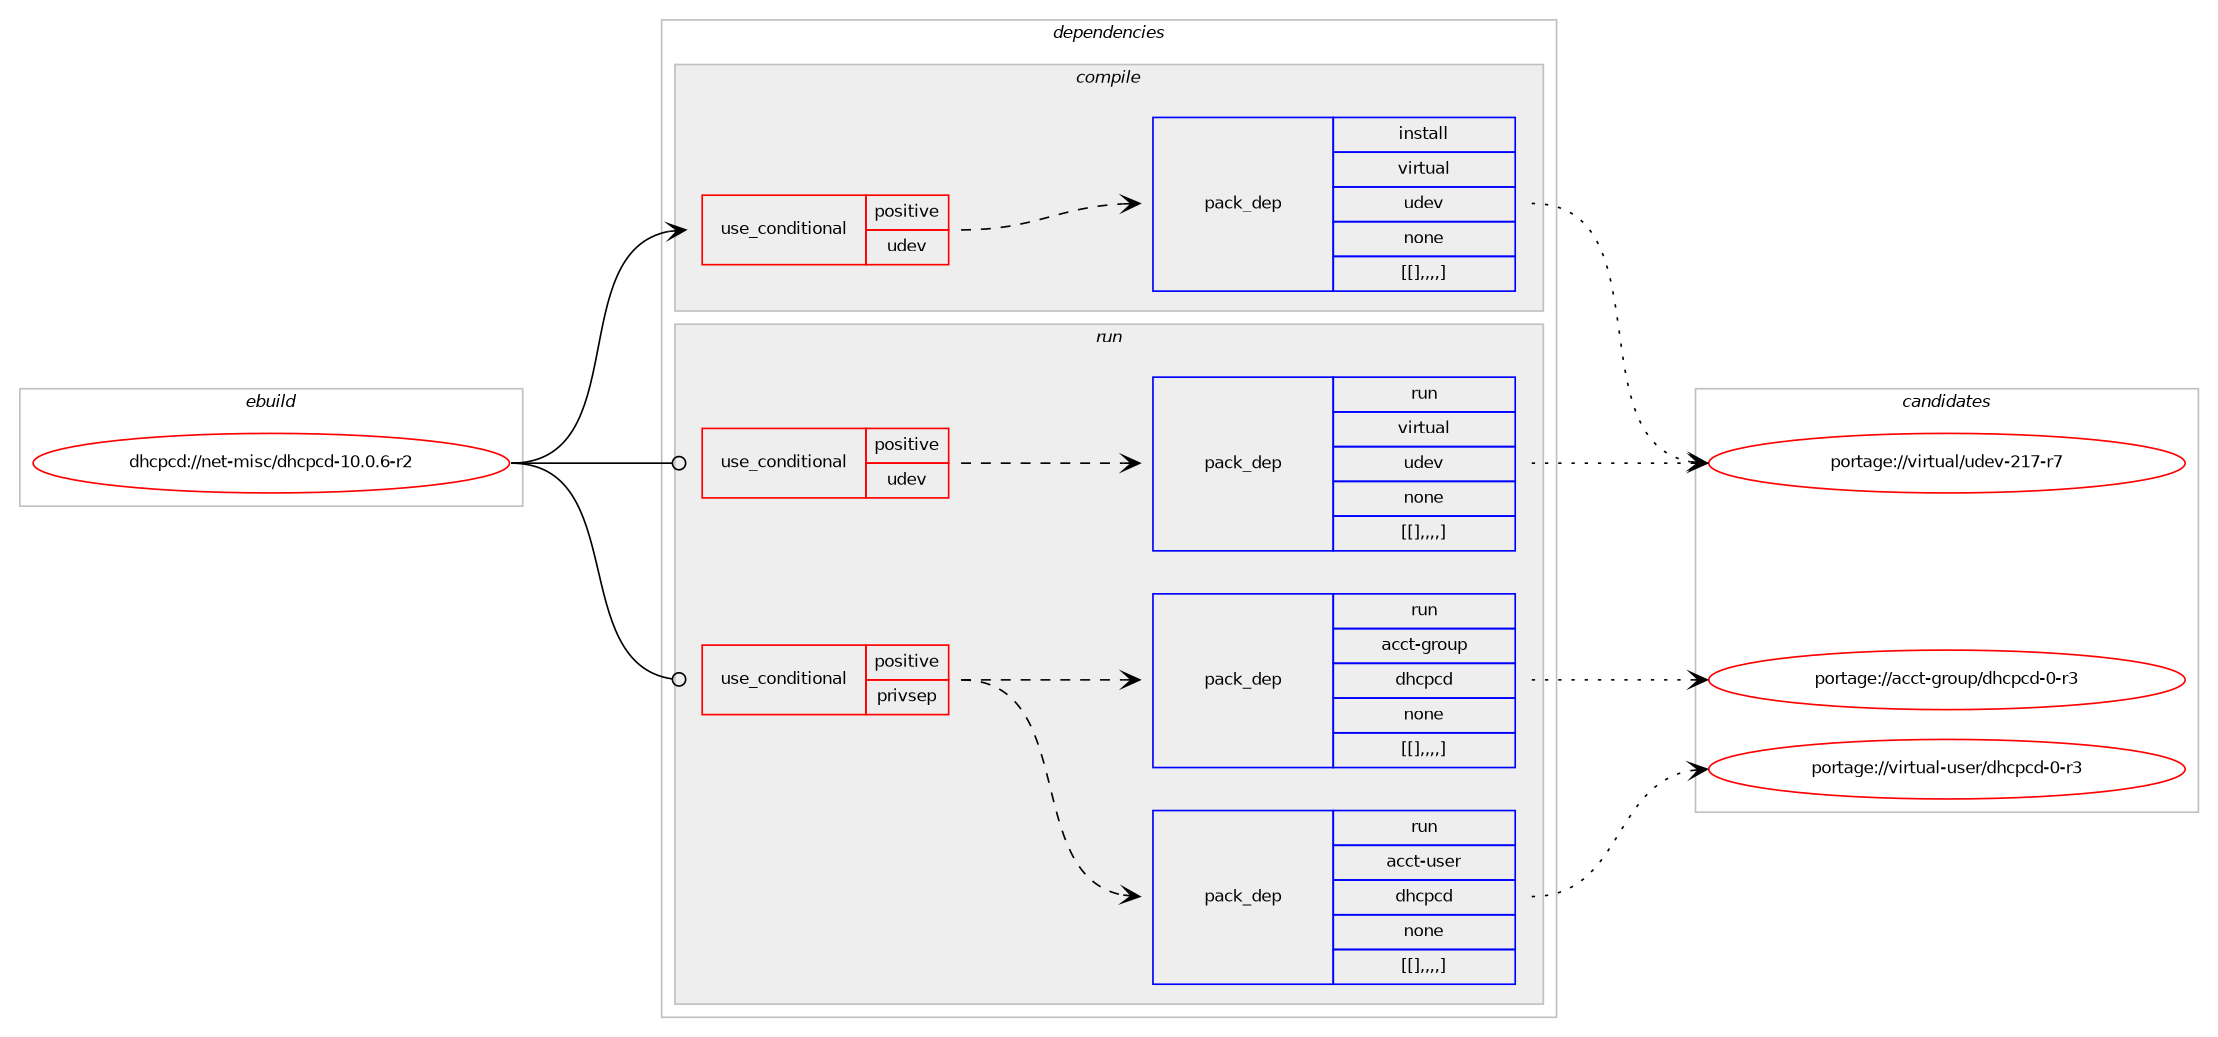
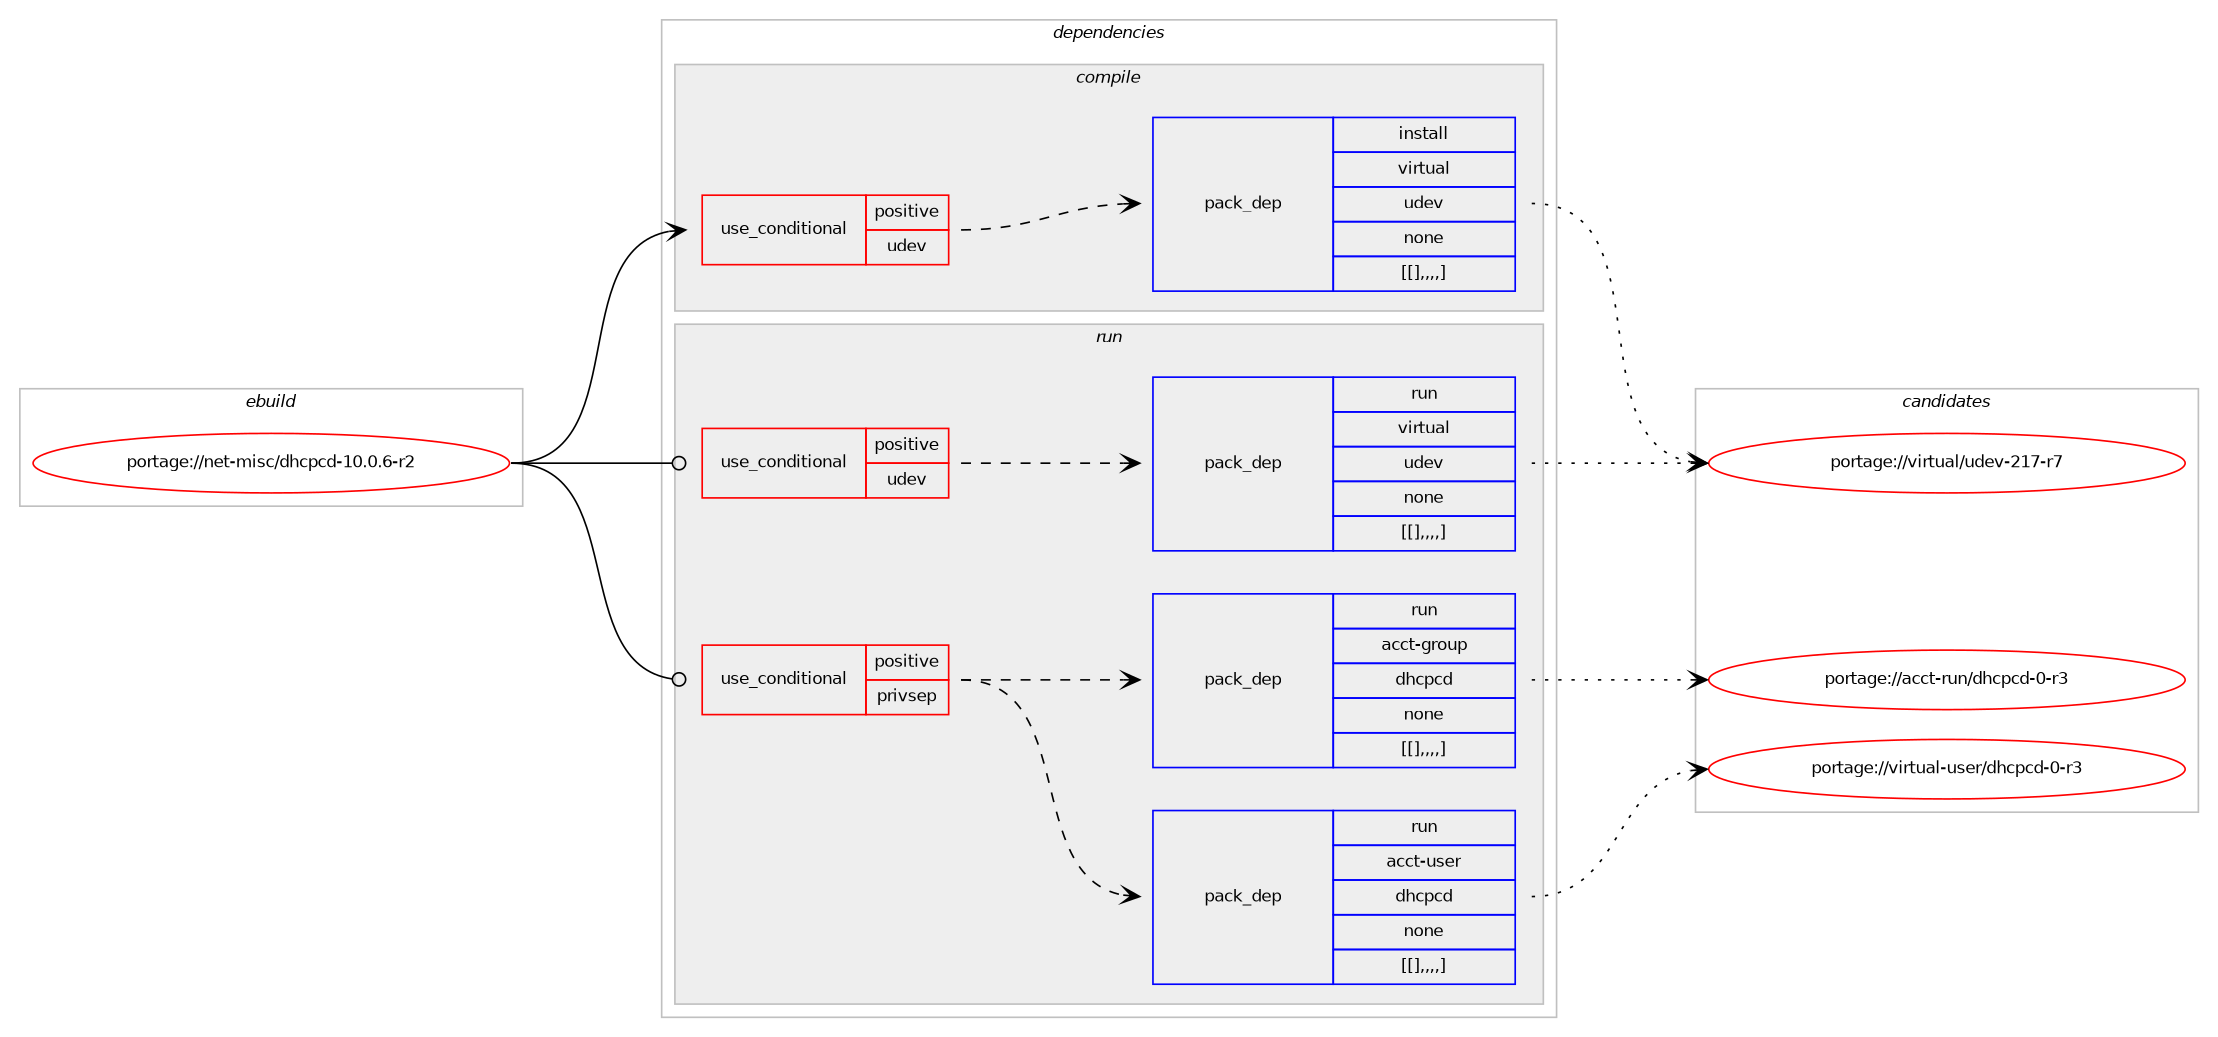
(271, 463) -> (271, 463)
(1947, 680) -> (1947, 680)
